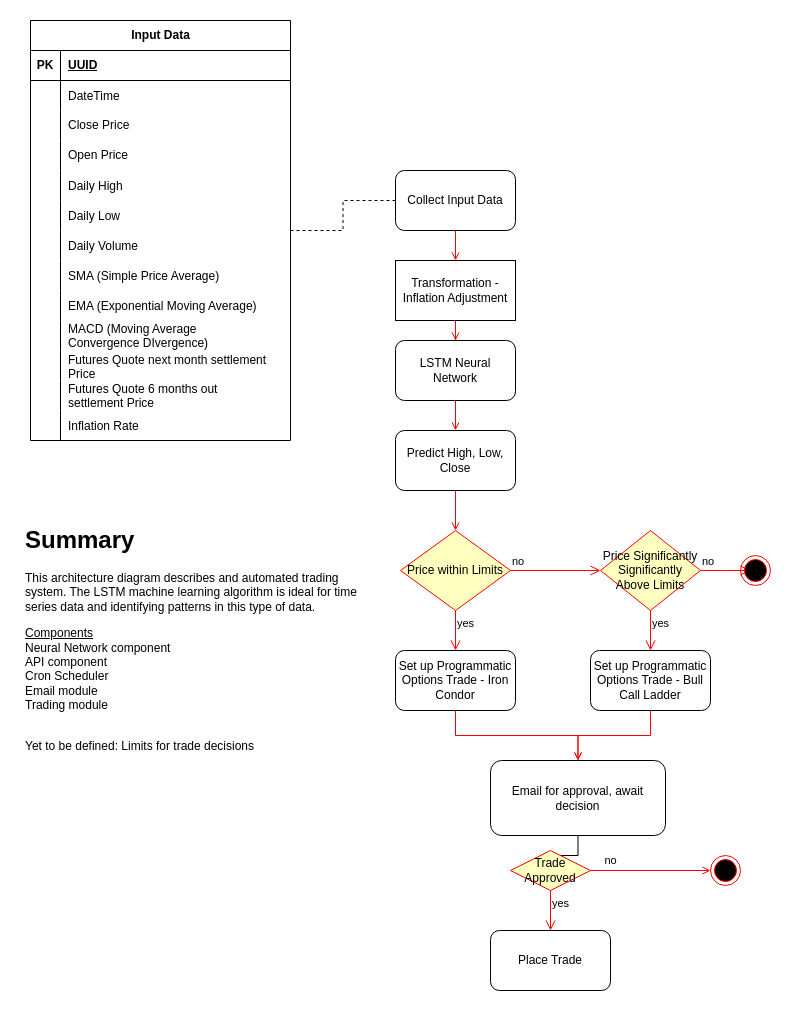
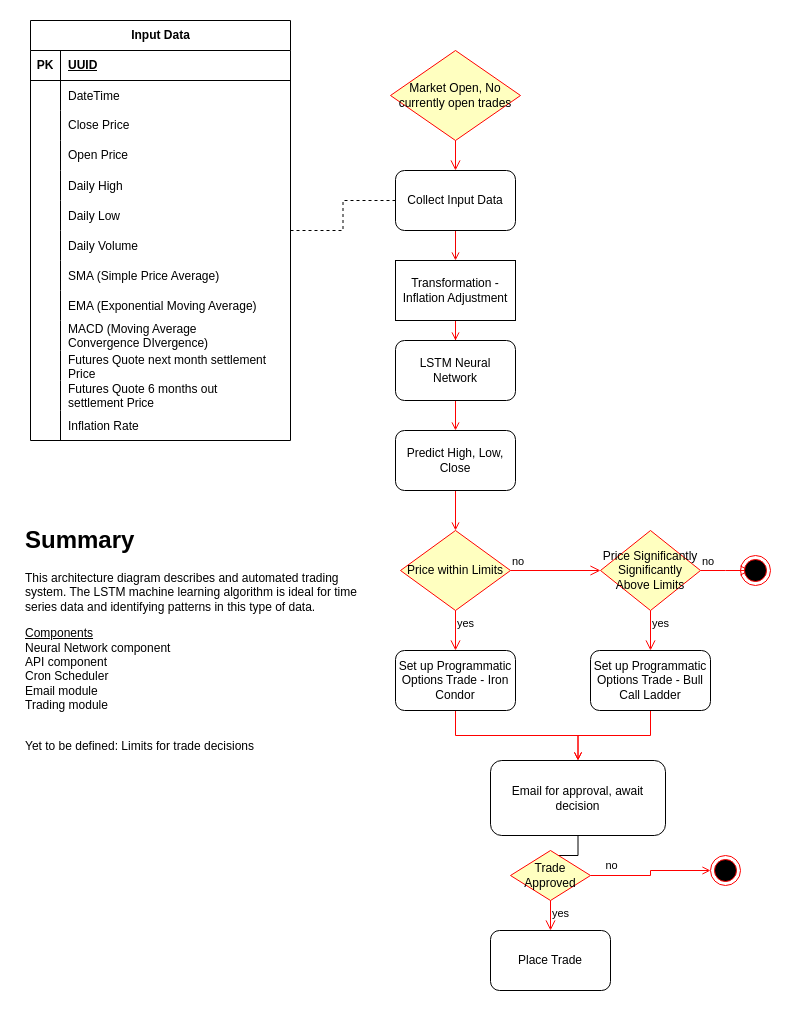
none -> (456, 96)
none -> (456, 154)
(551, 871) -> (551, 876)
